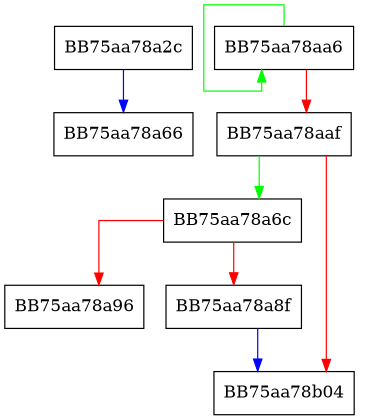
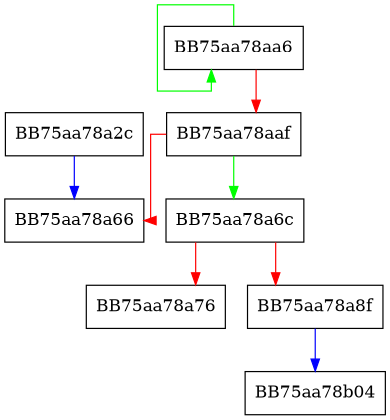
(326, 258) -> (151, 170)
(74, 307) -> (156, 307)
